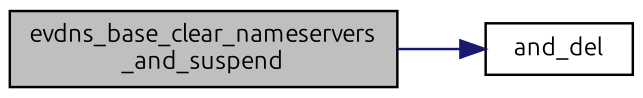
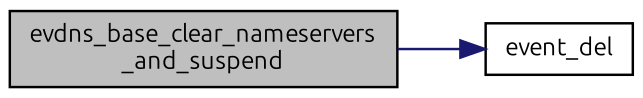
(559, 49) -> (559, 49)
